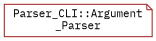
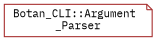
(78, 21) -> (78, 21)
